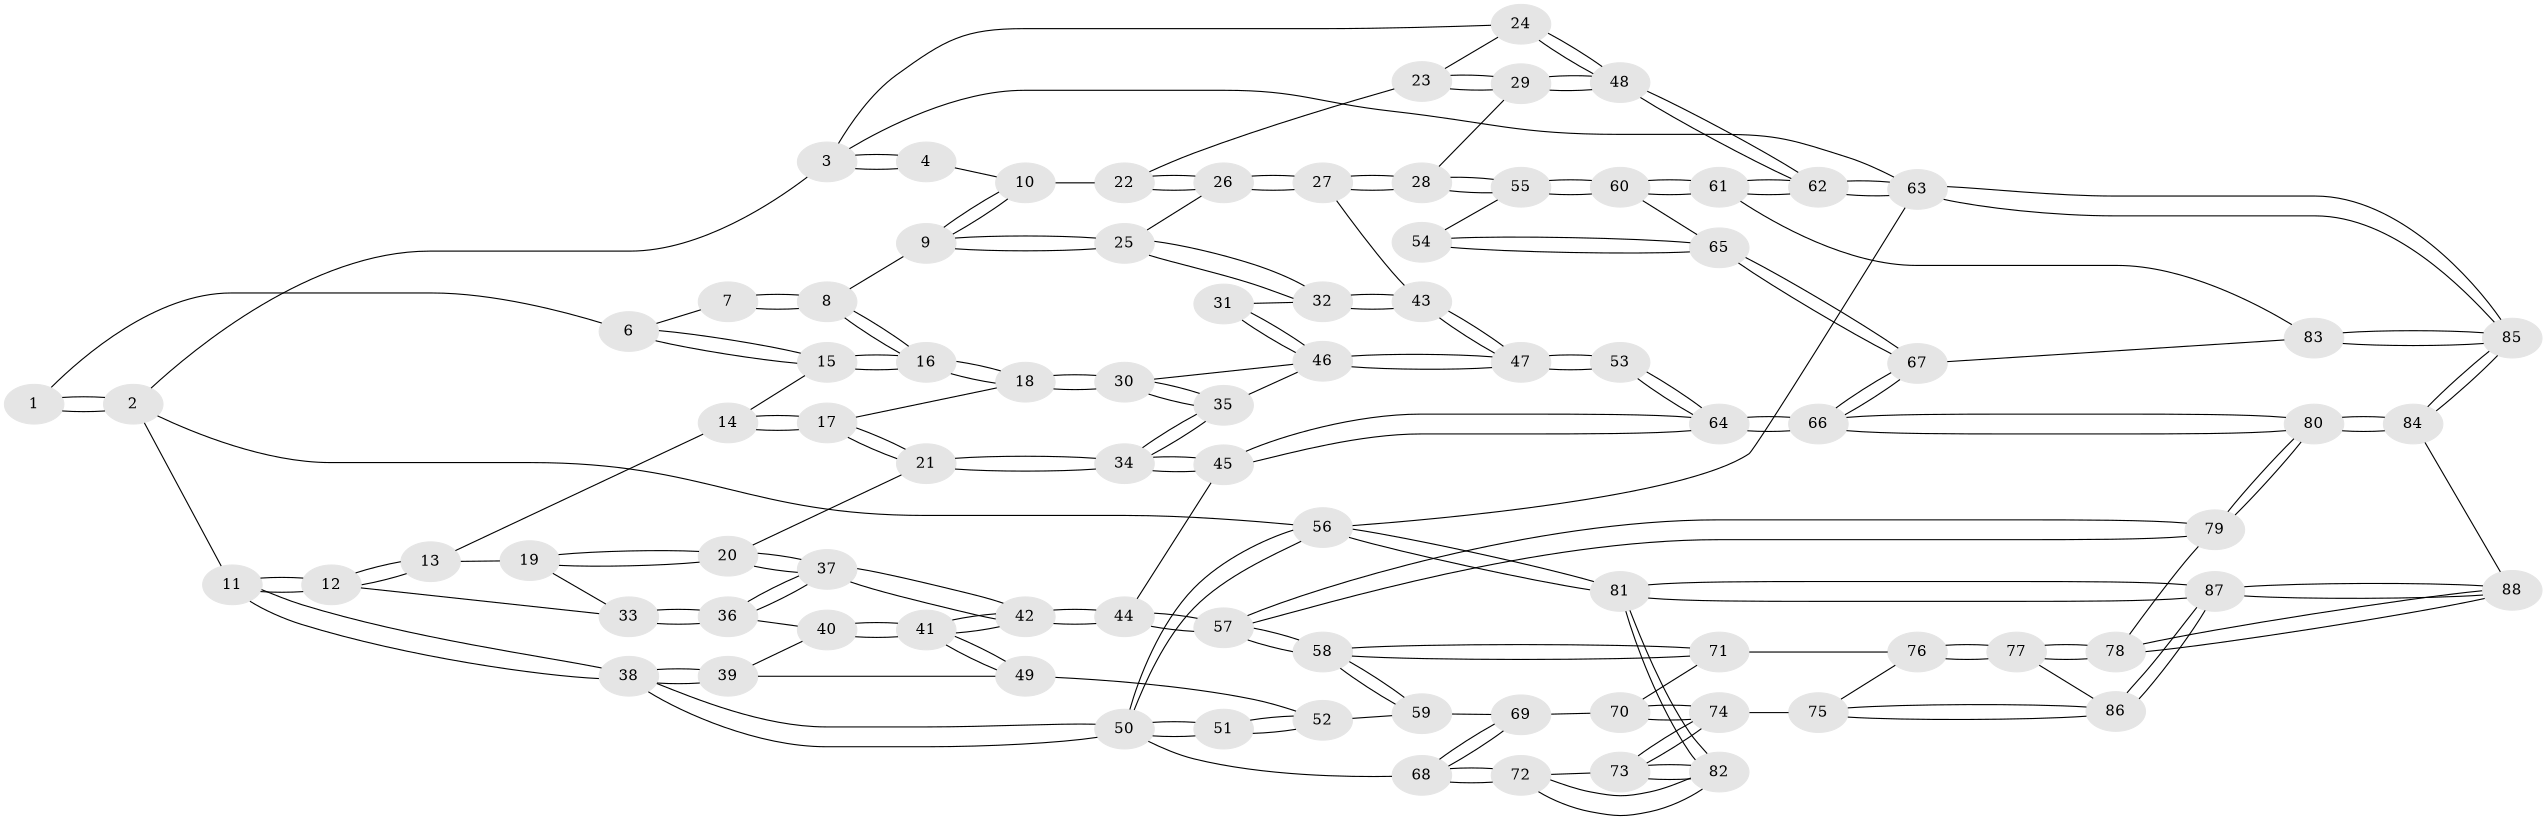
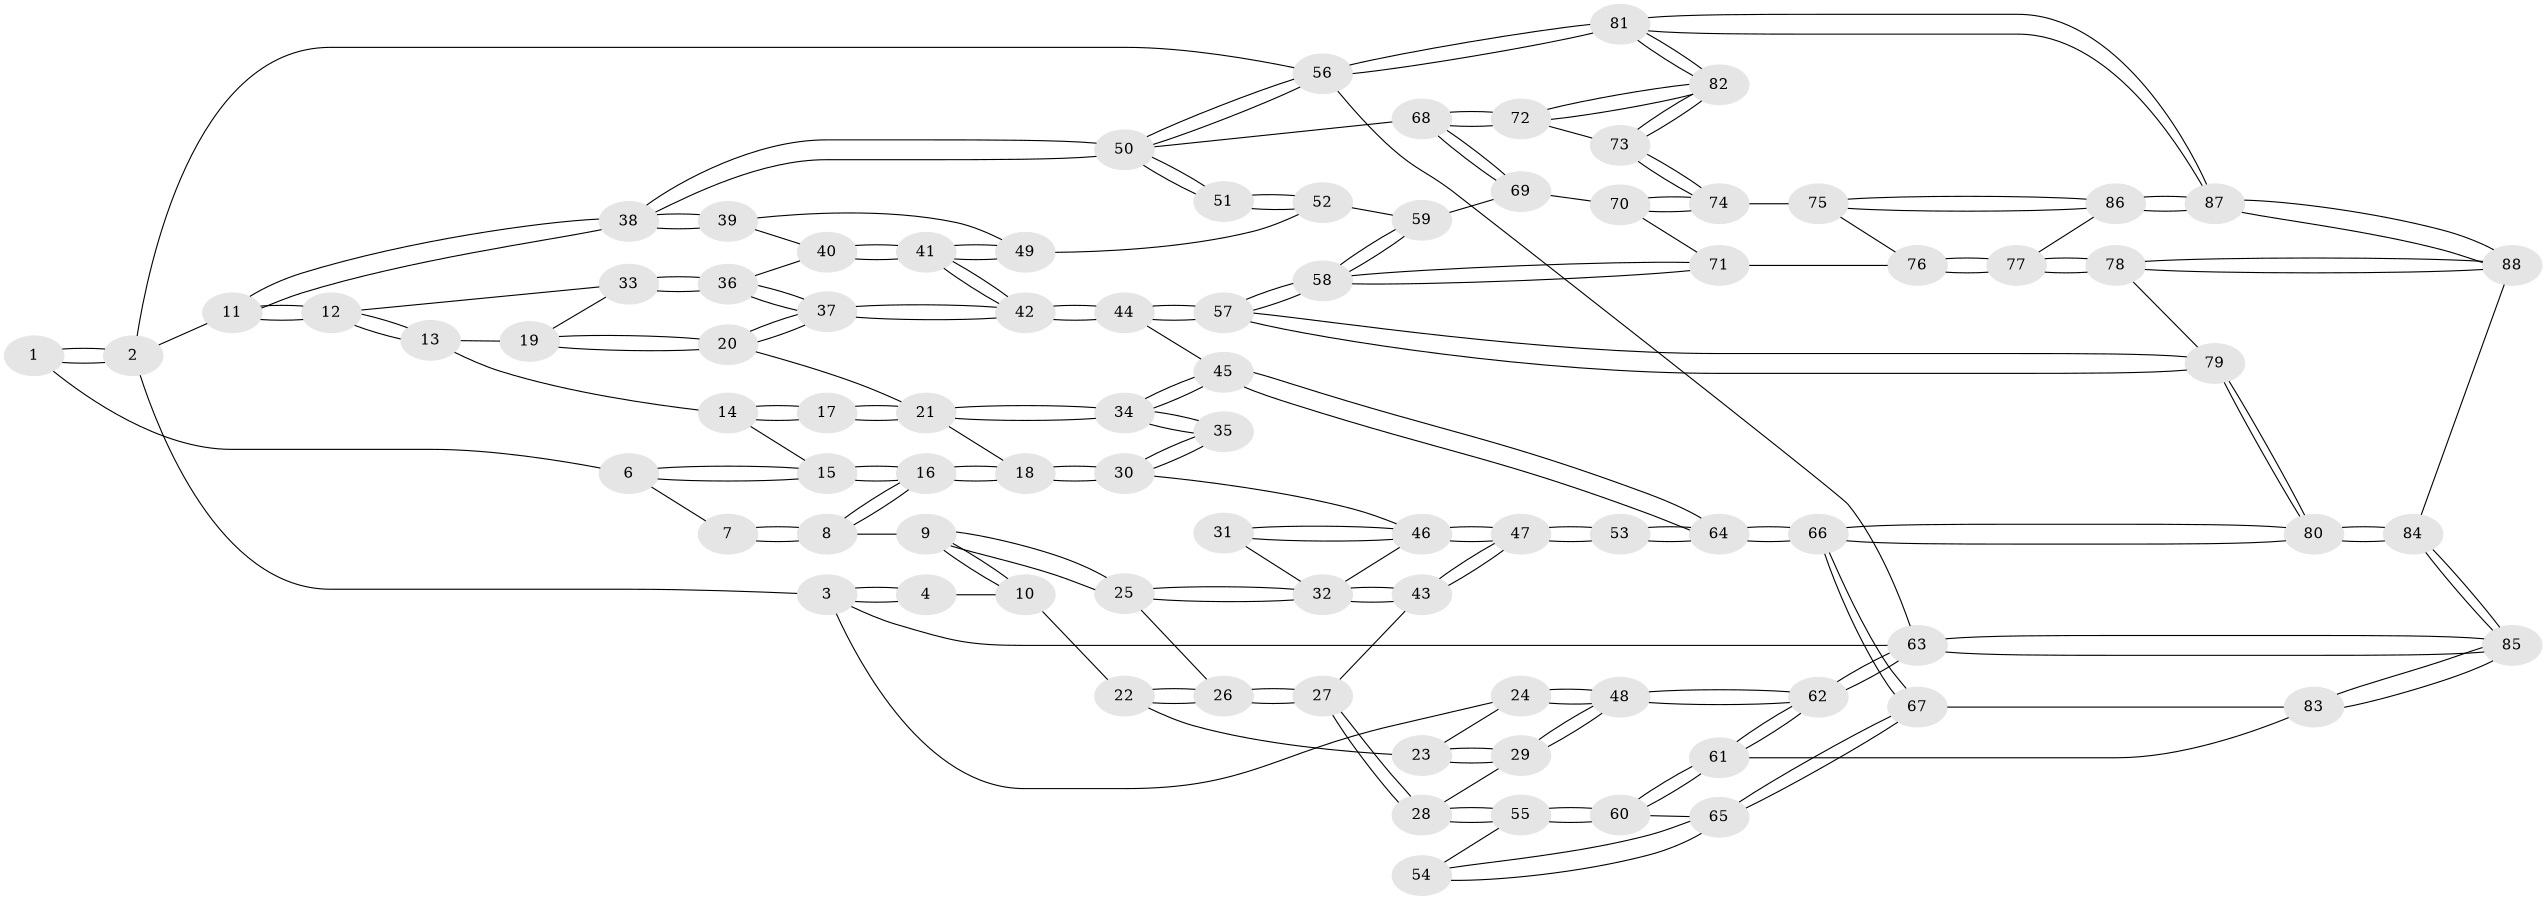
(1273, 383) -> (1372, 564)
(926, 403) -> (976, 443)
